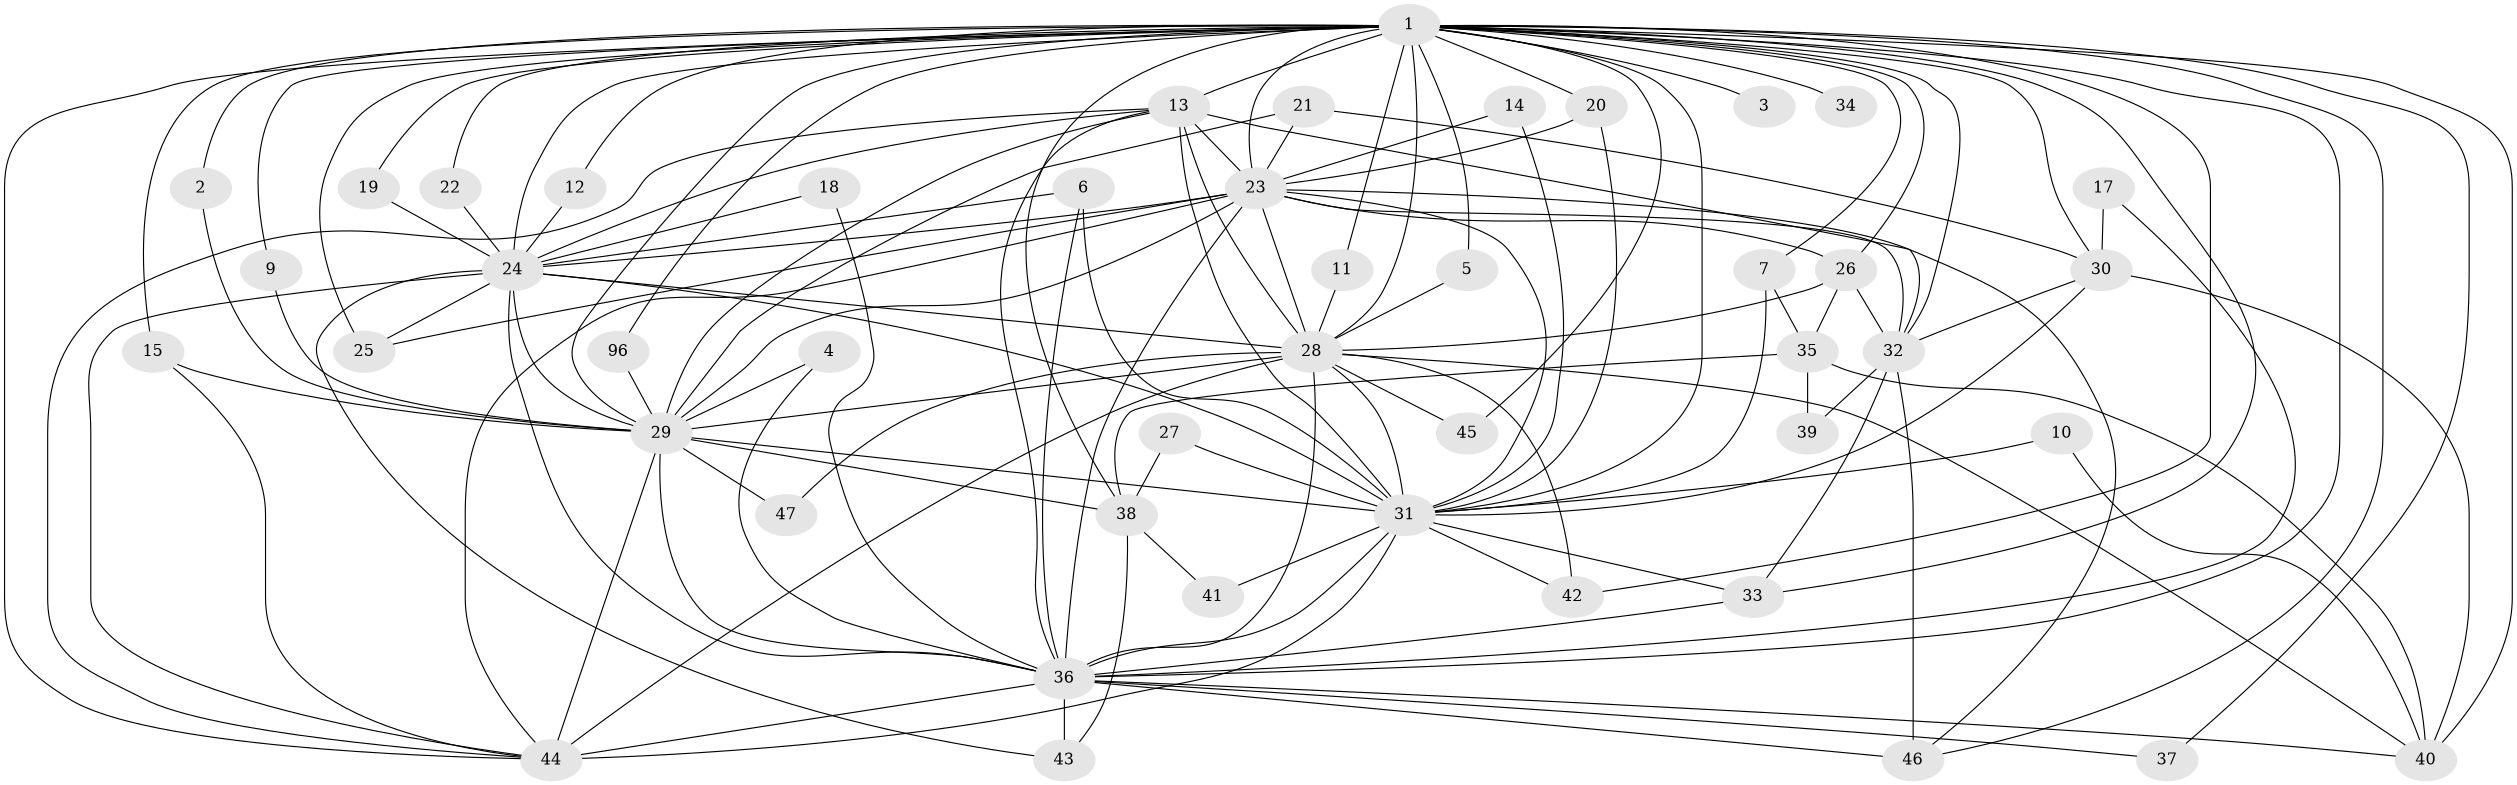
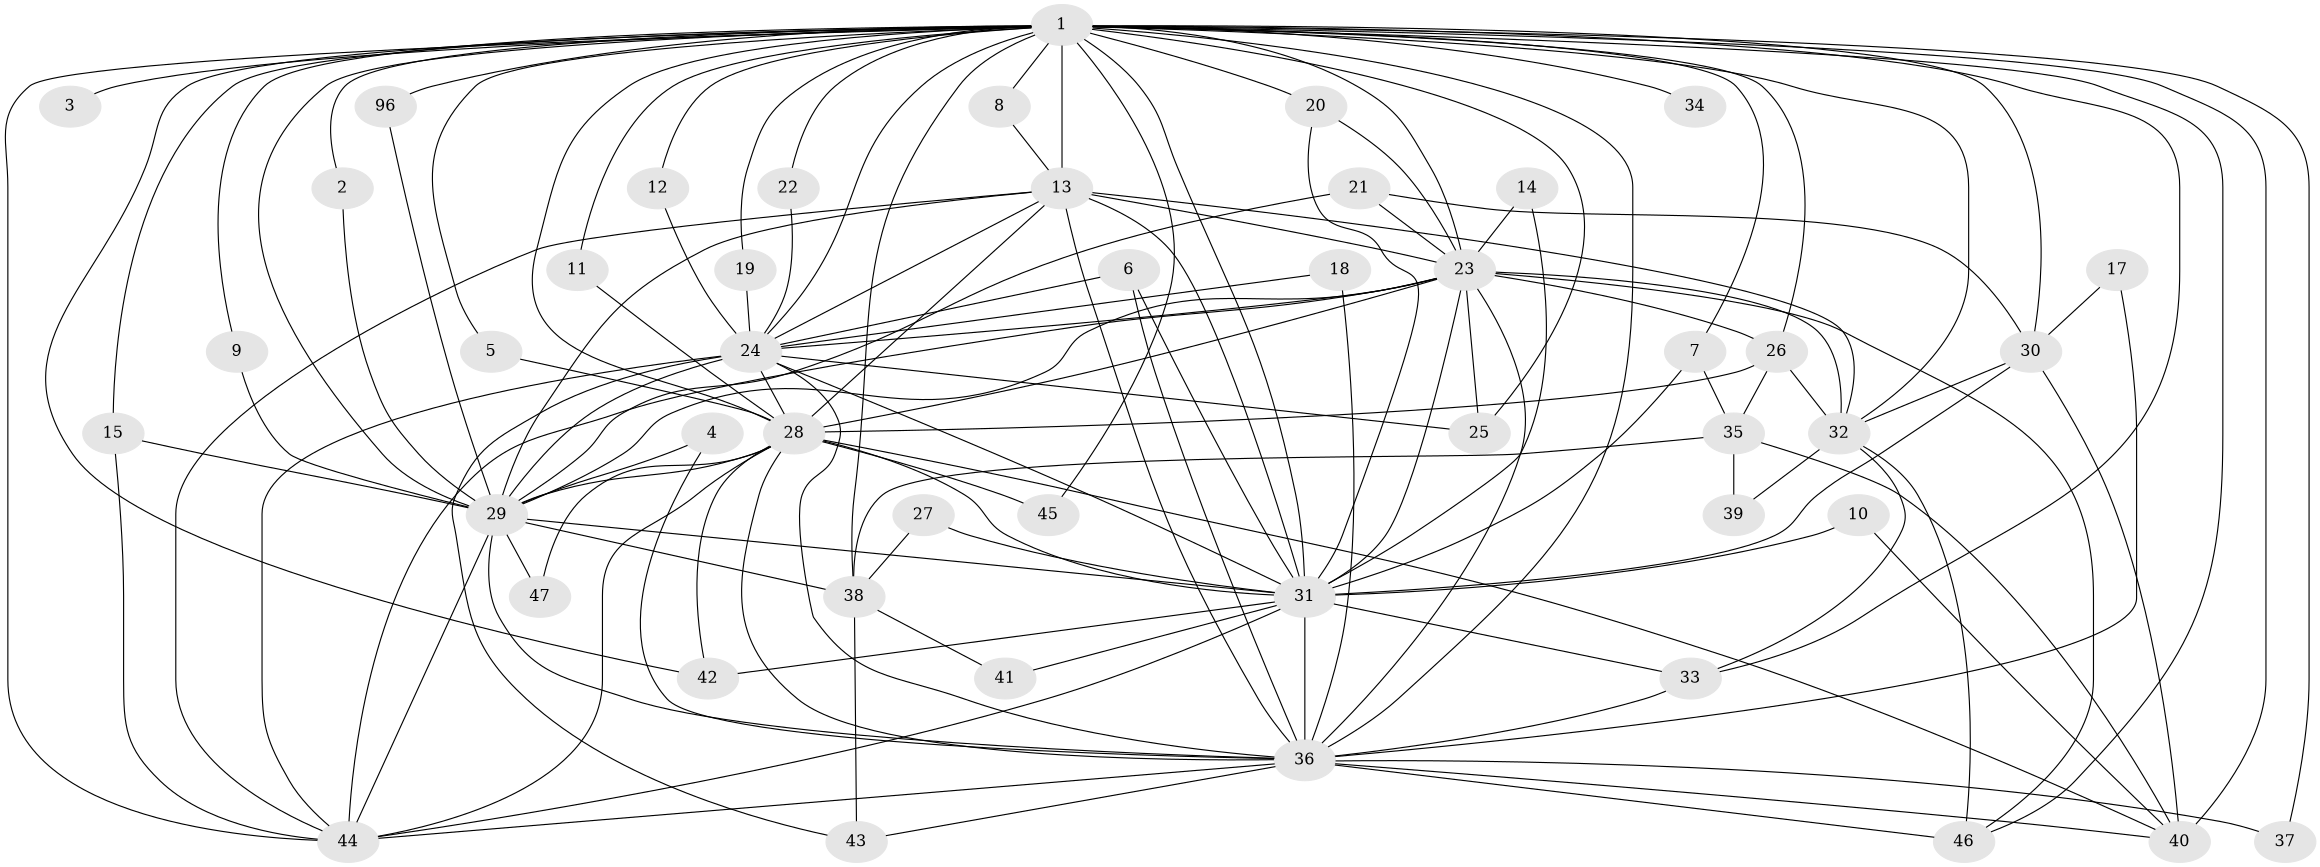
none -> (1000, 107)
